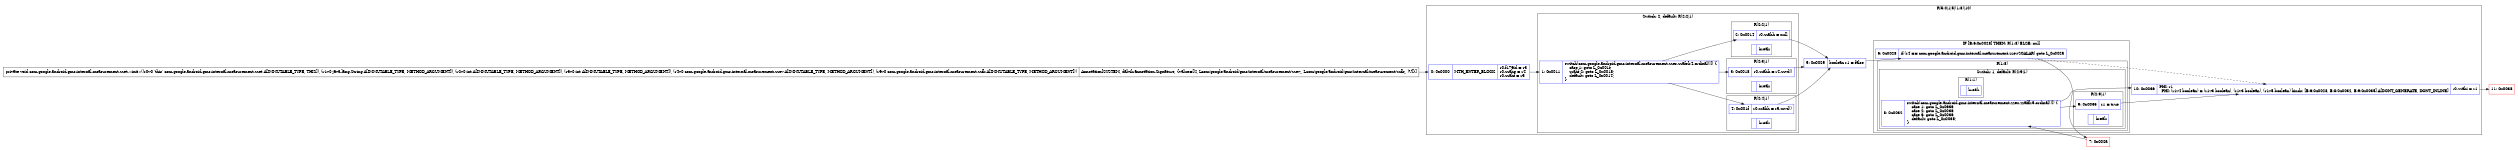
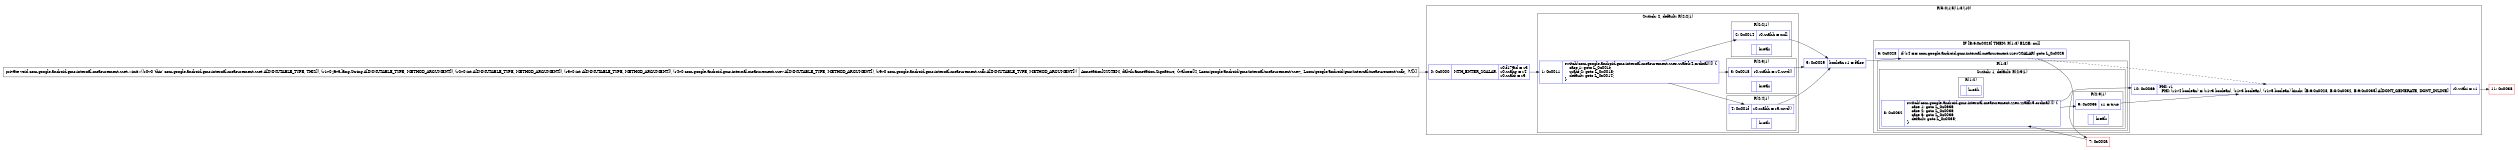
(1475, 72) -> (1475, 72)
(1971, 80) -> (1971, 80)
